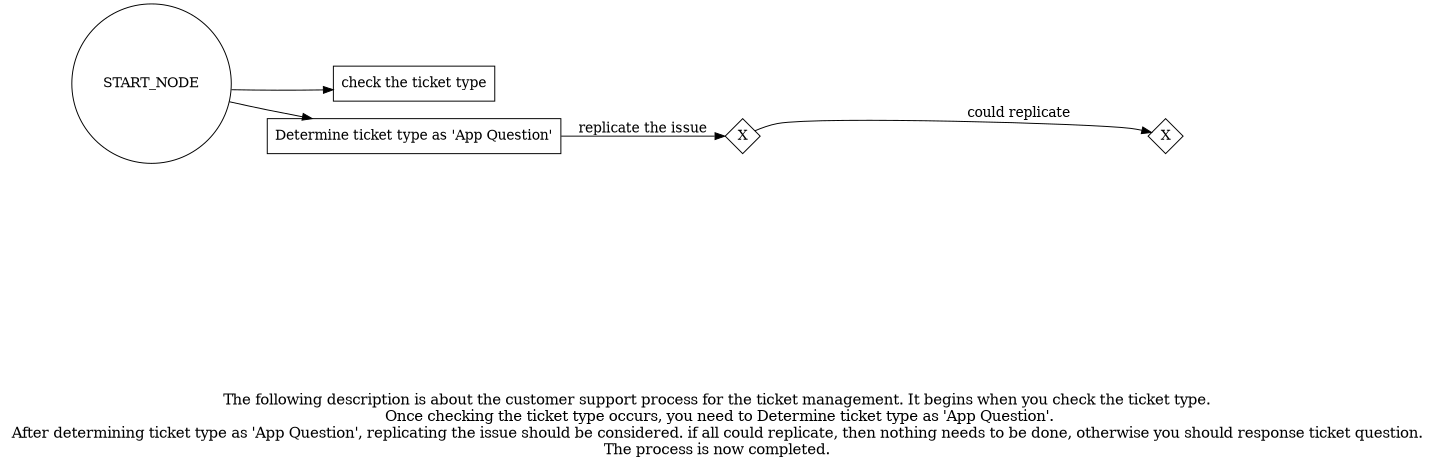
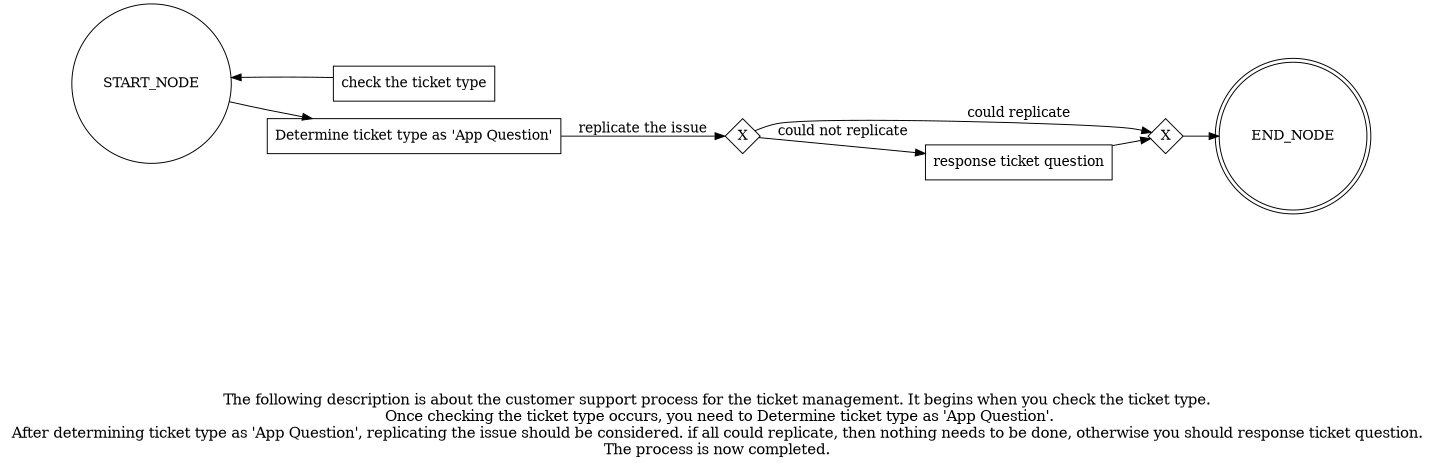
(277, 90) -> (287, 77)
none -> (1293, 136)
none -> (1019, 162)
